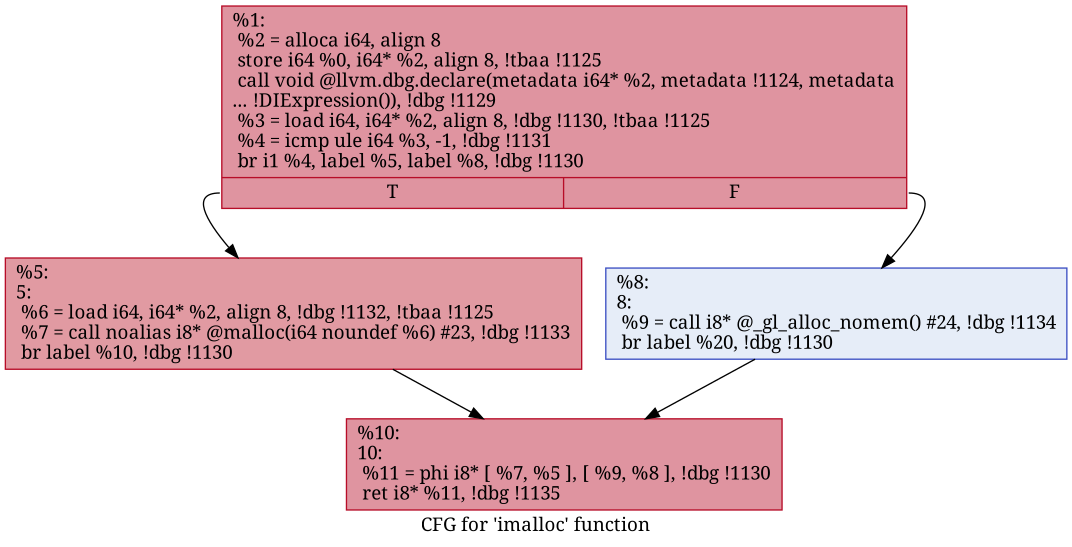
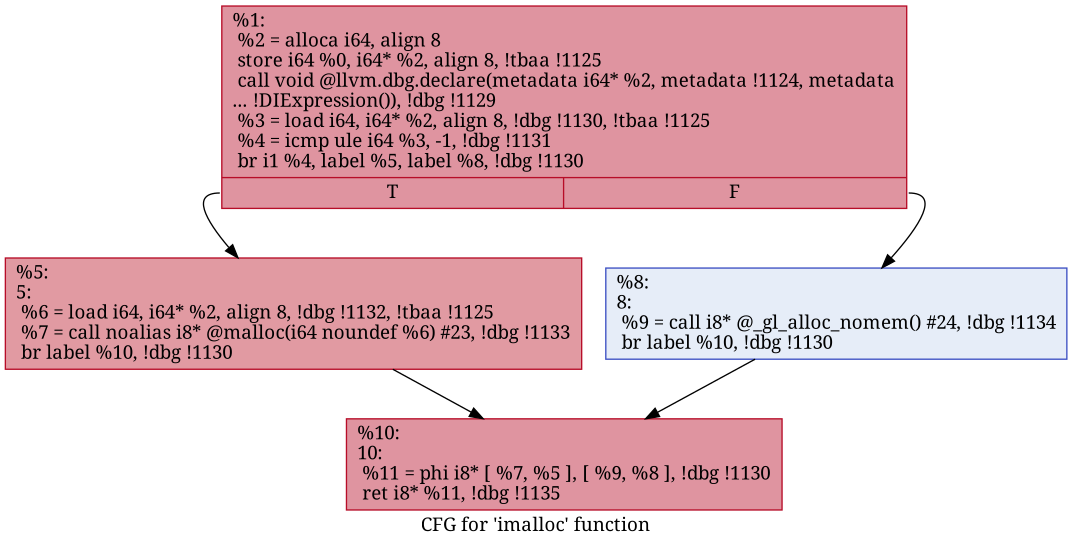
(725, 343) -> (725, 343)
